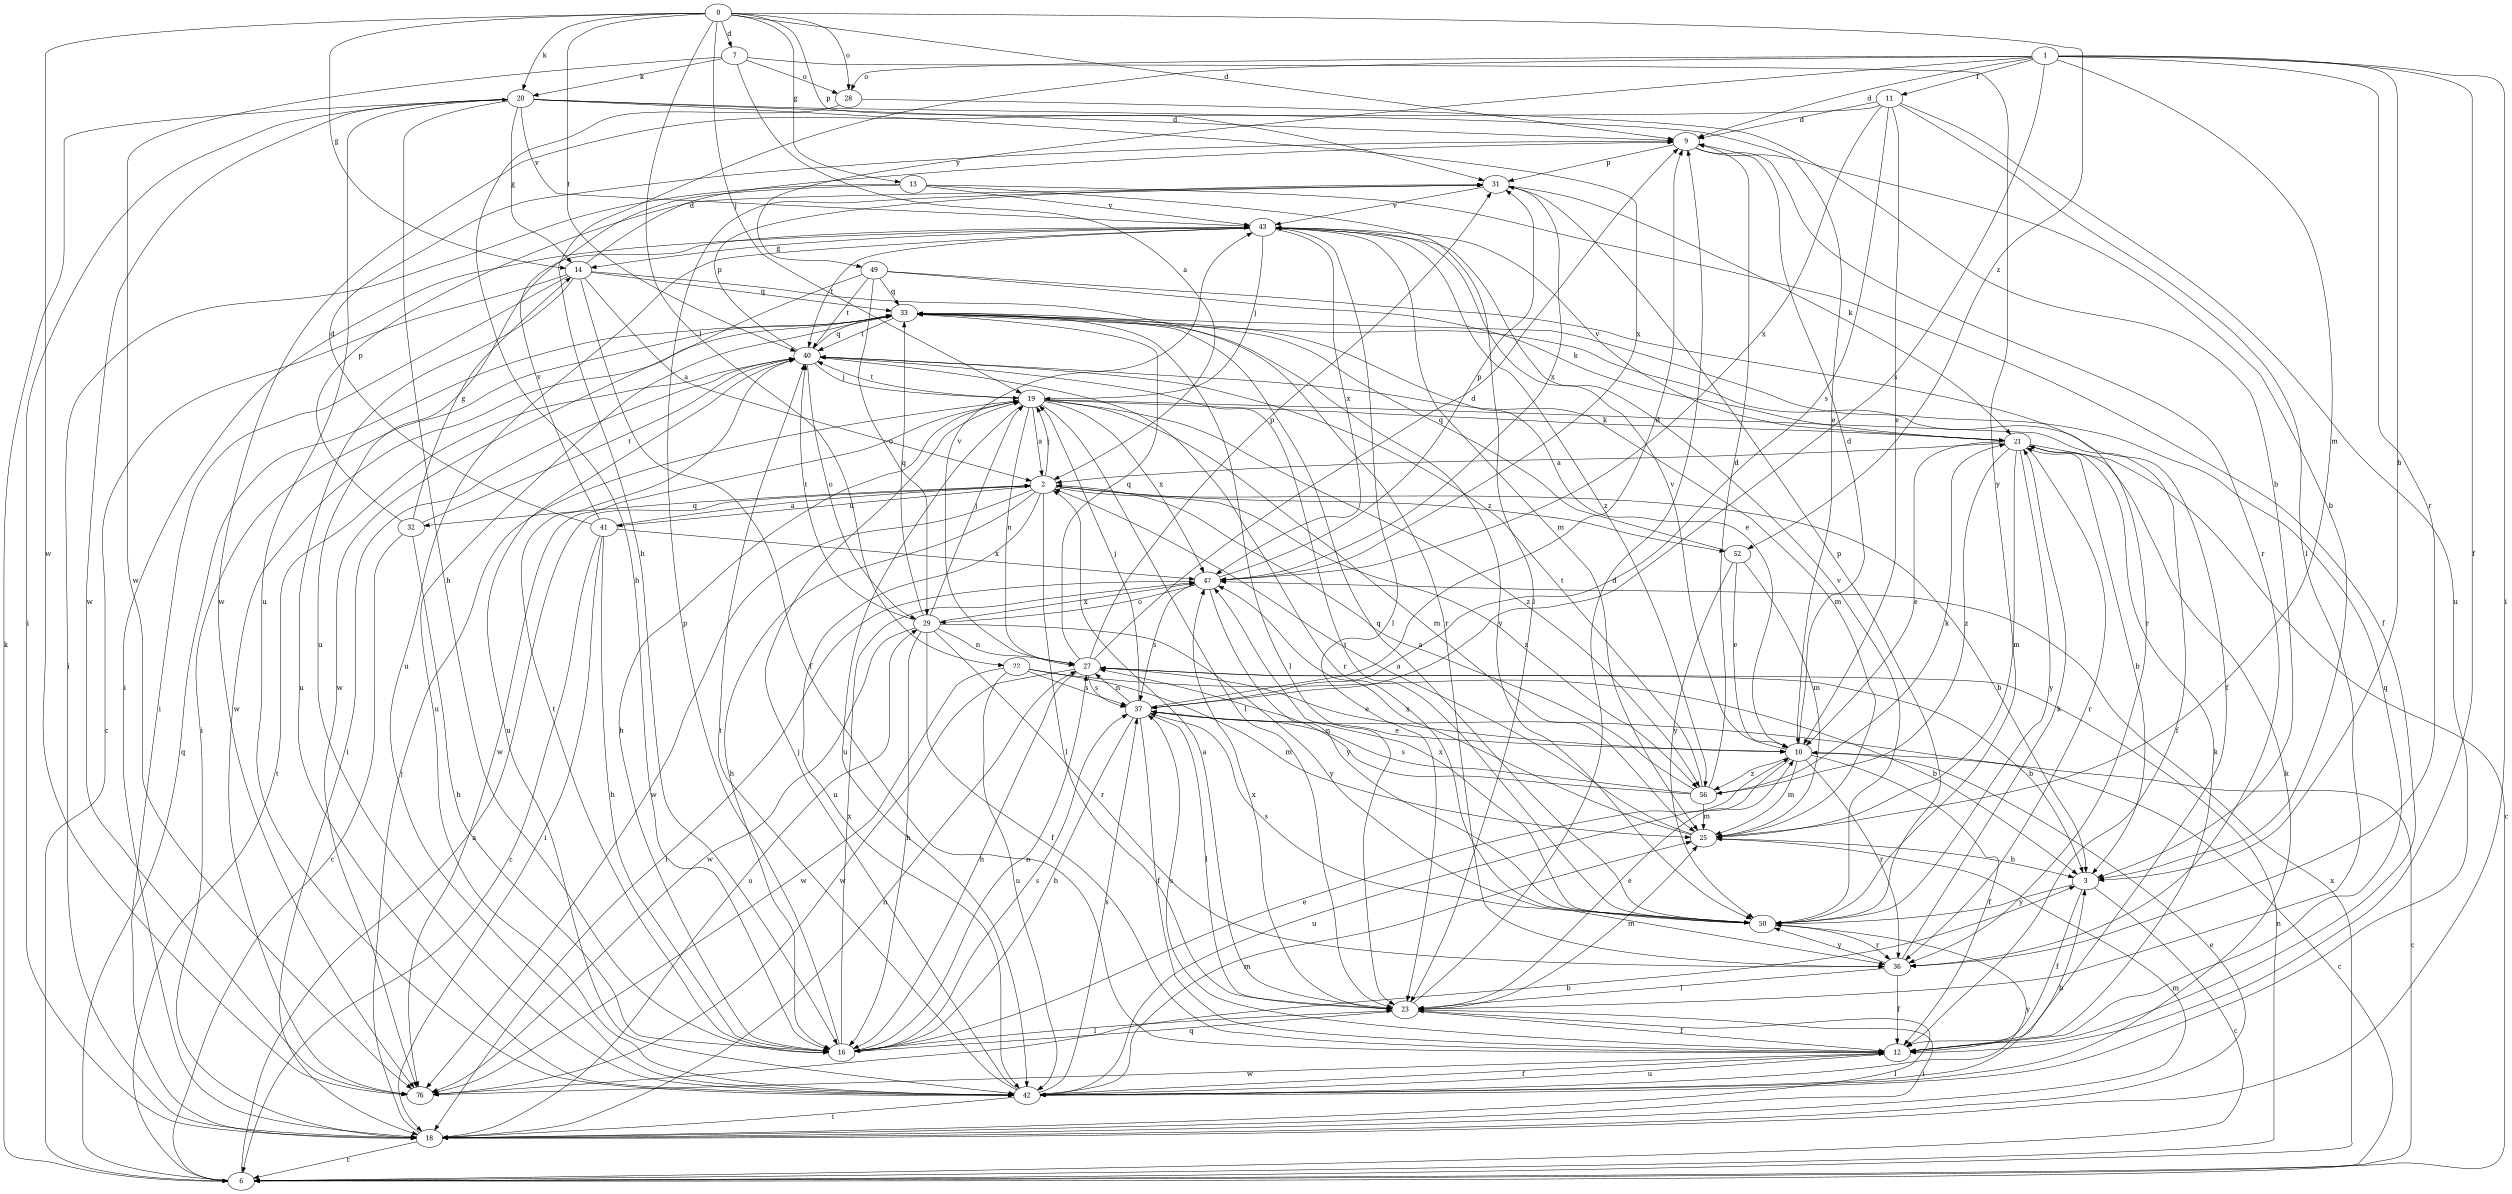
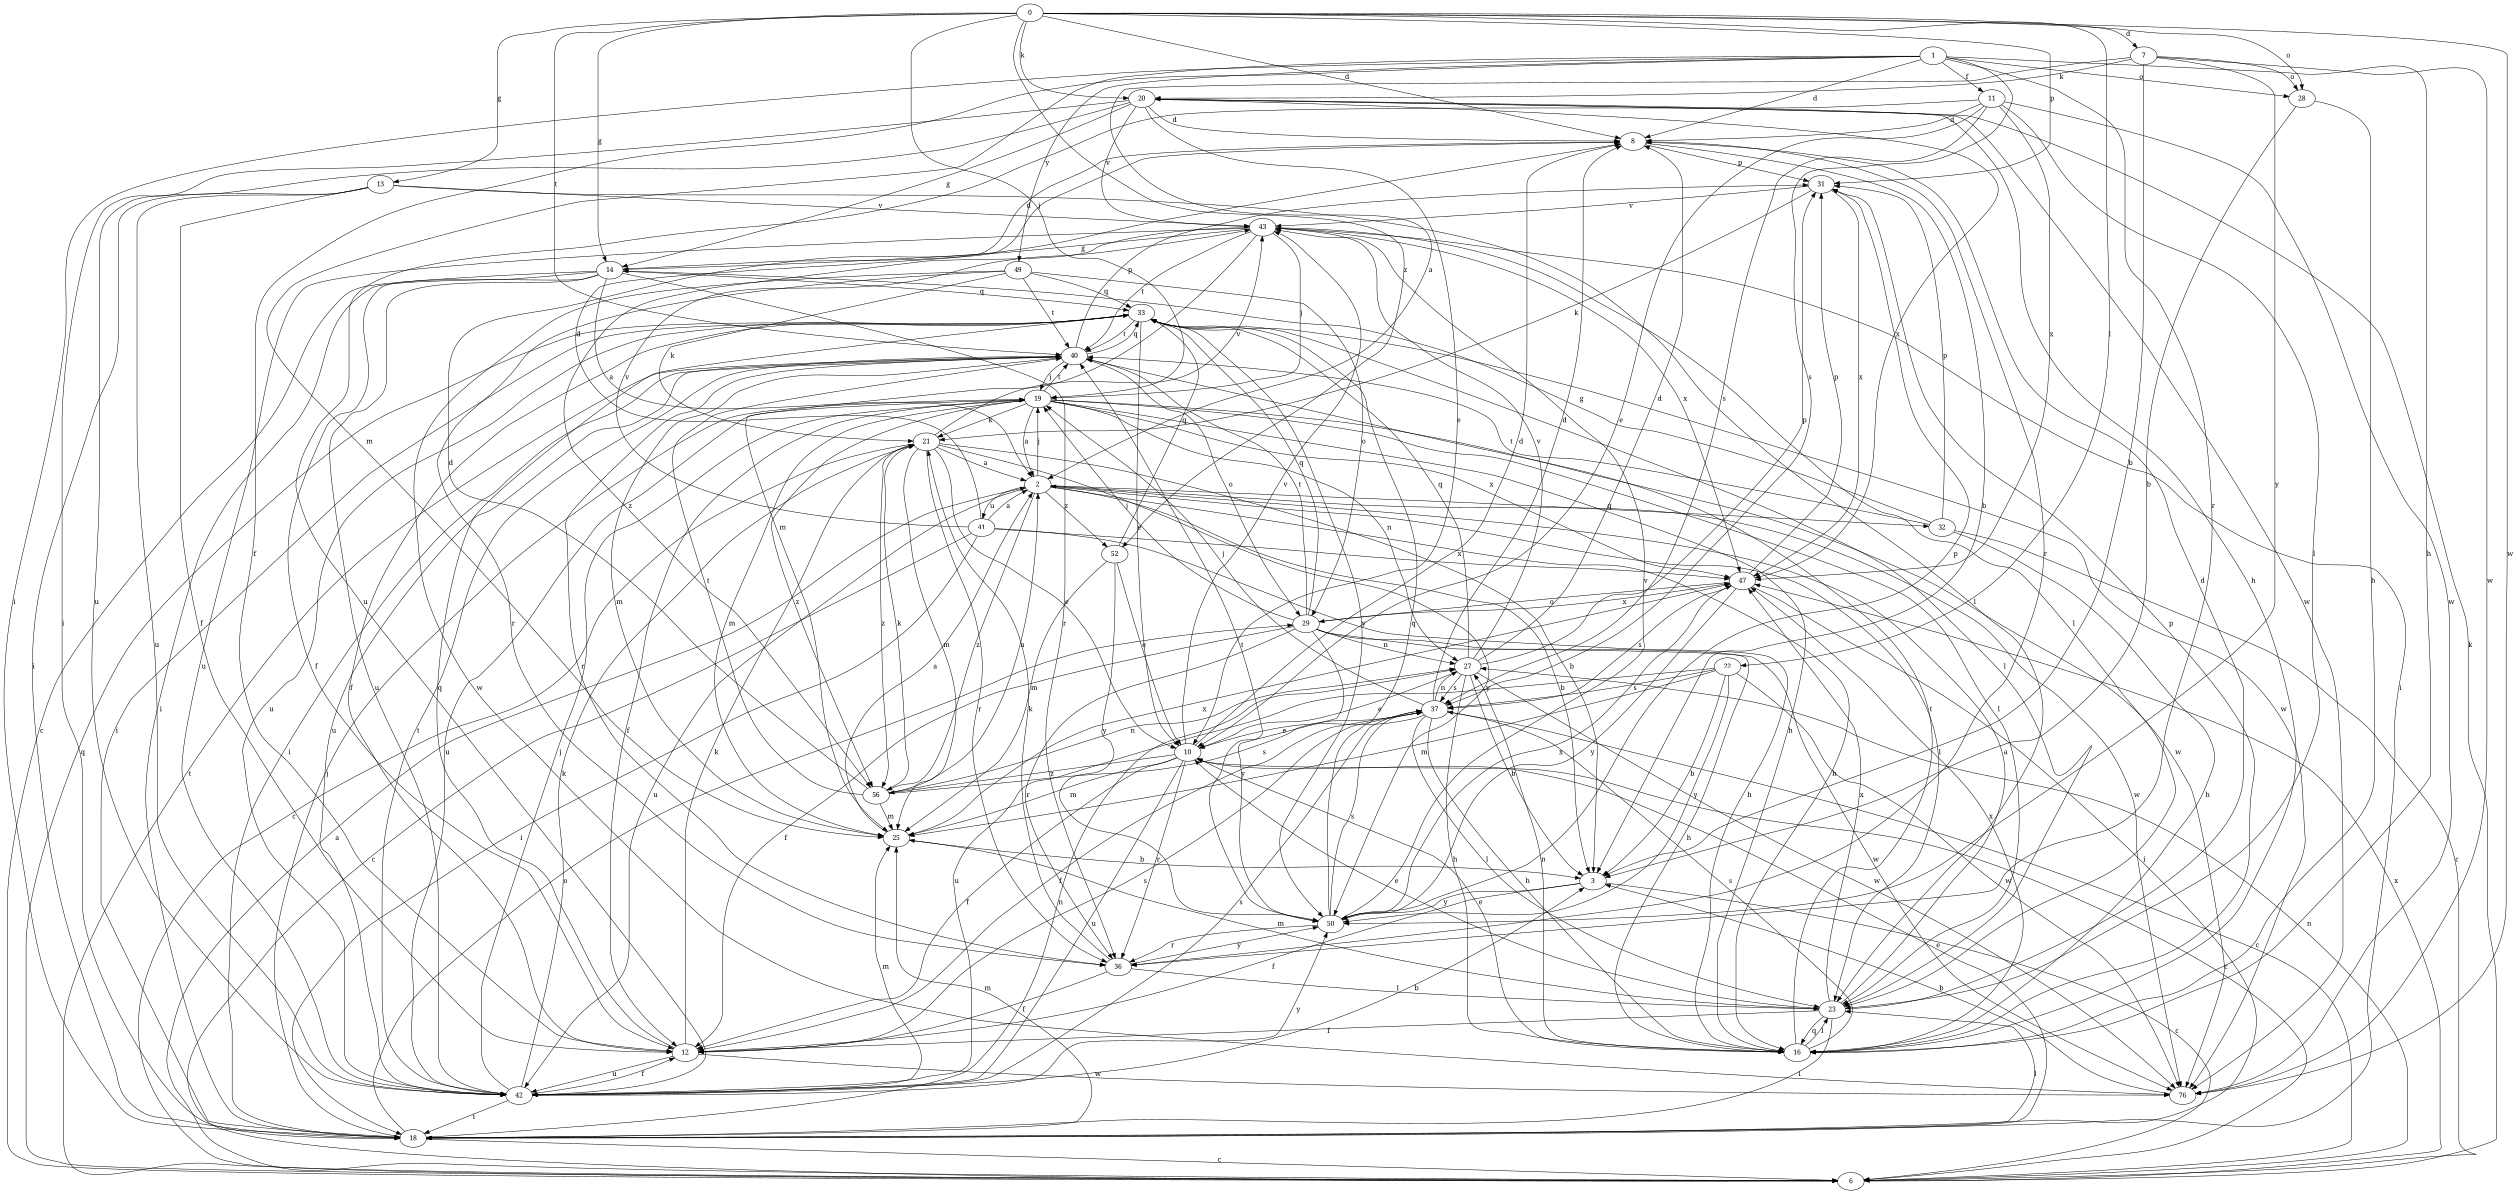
(1686, 142) -> (1633, 142)
(2397, 393) -> (2086, 617)
none -> (1605, 893)
